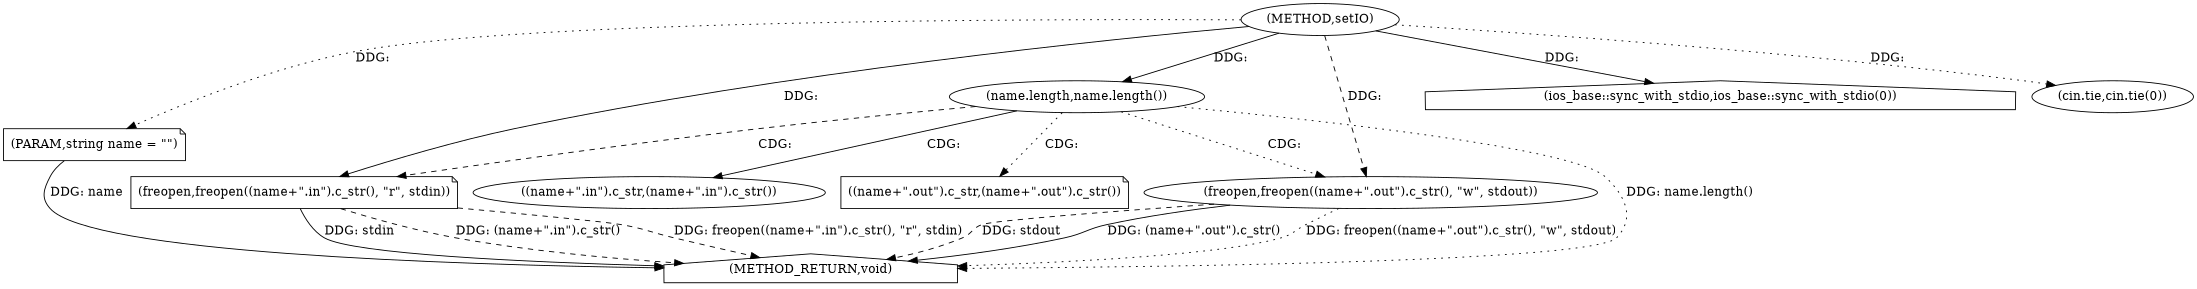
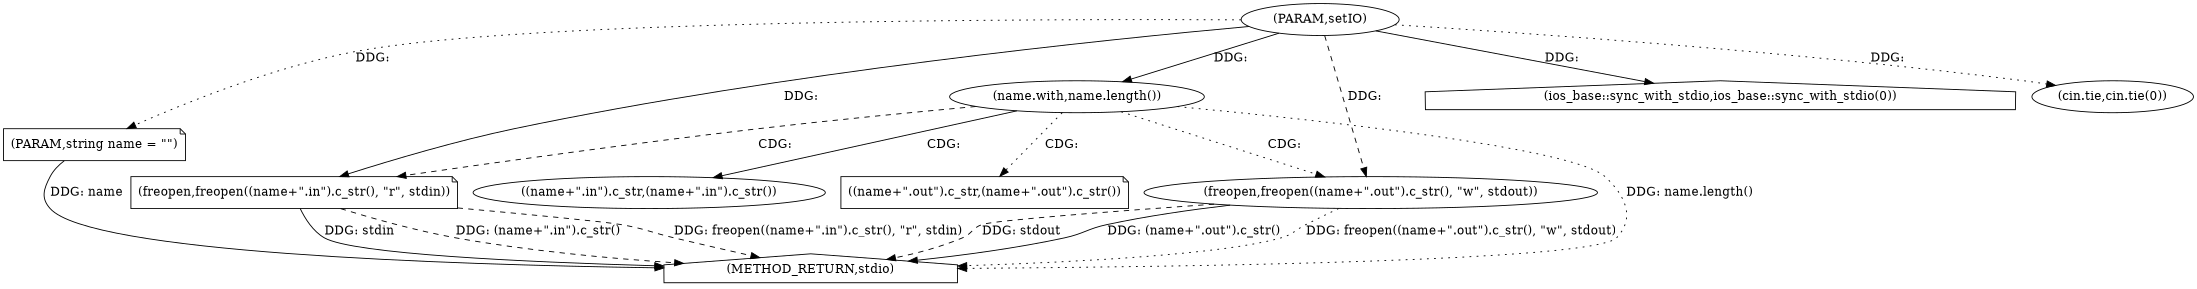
(1320, 20) -> (1320, 20)
(1077, 97) -> (1077, 97)
(811, 270) -> (811, 270)
